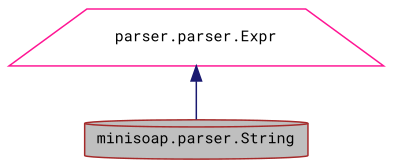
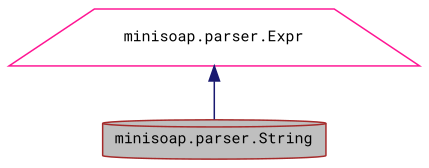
(196, 37) -> (214, 37)
